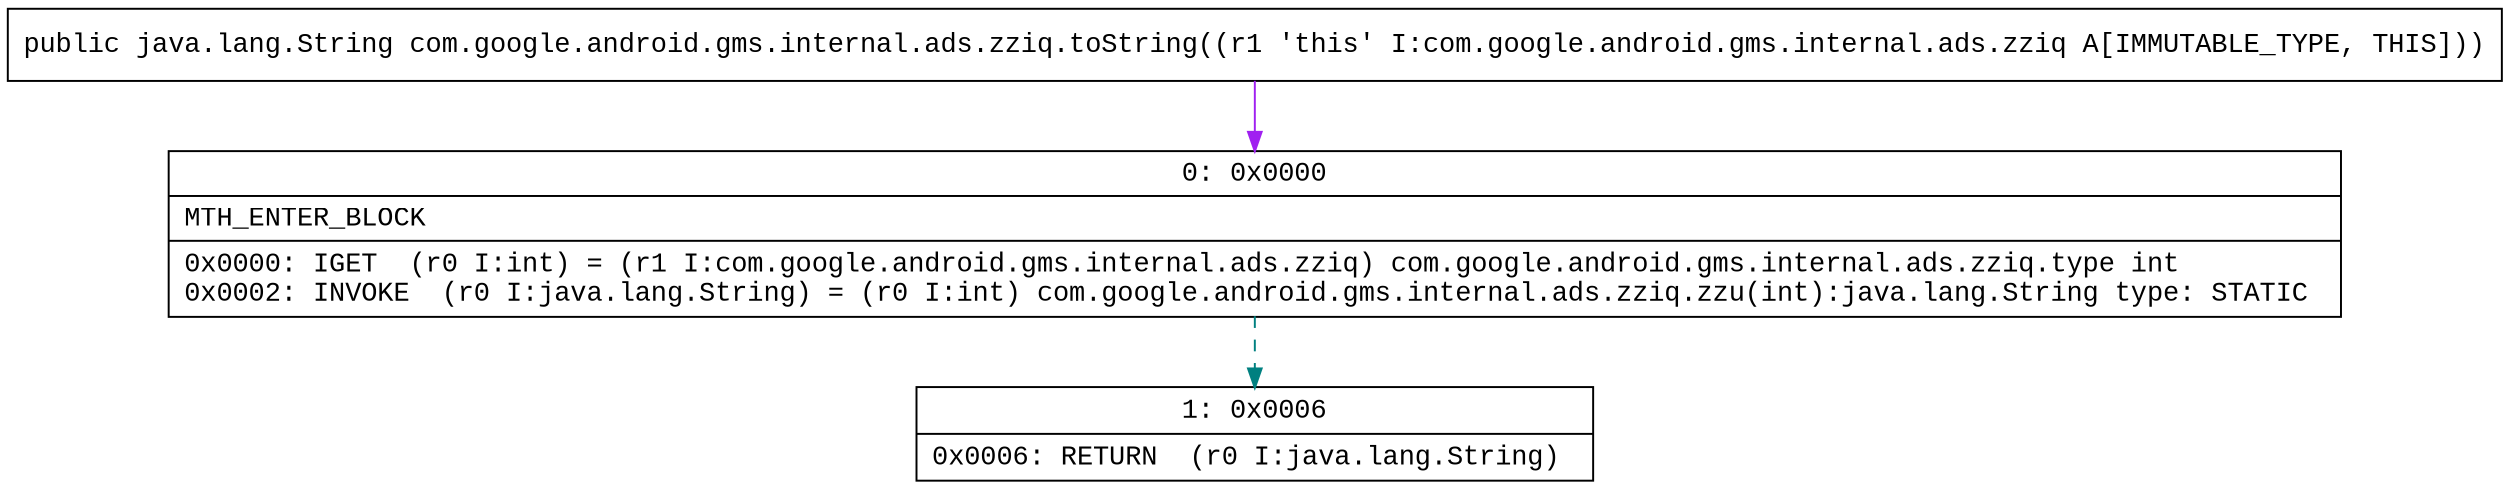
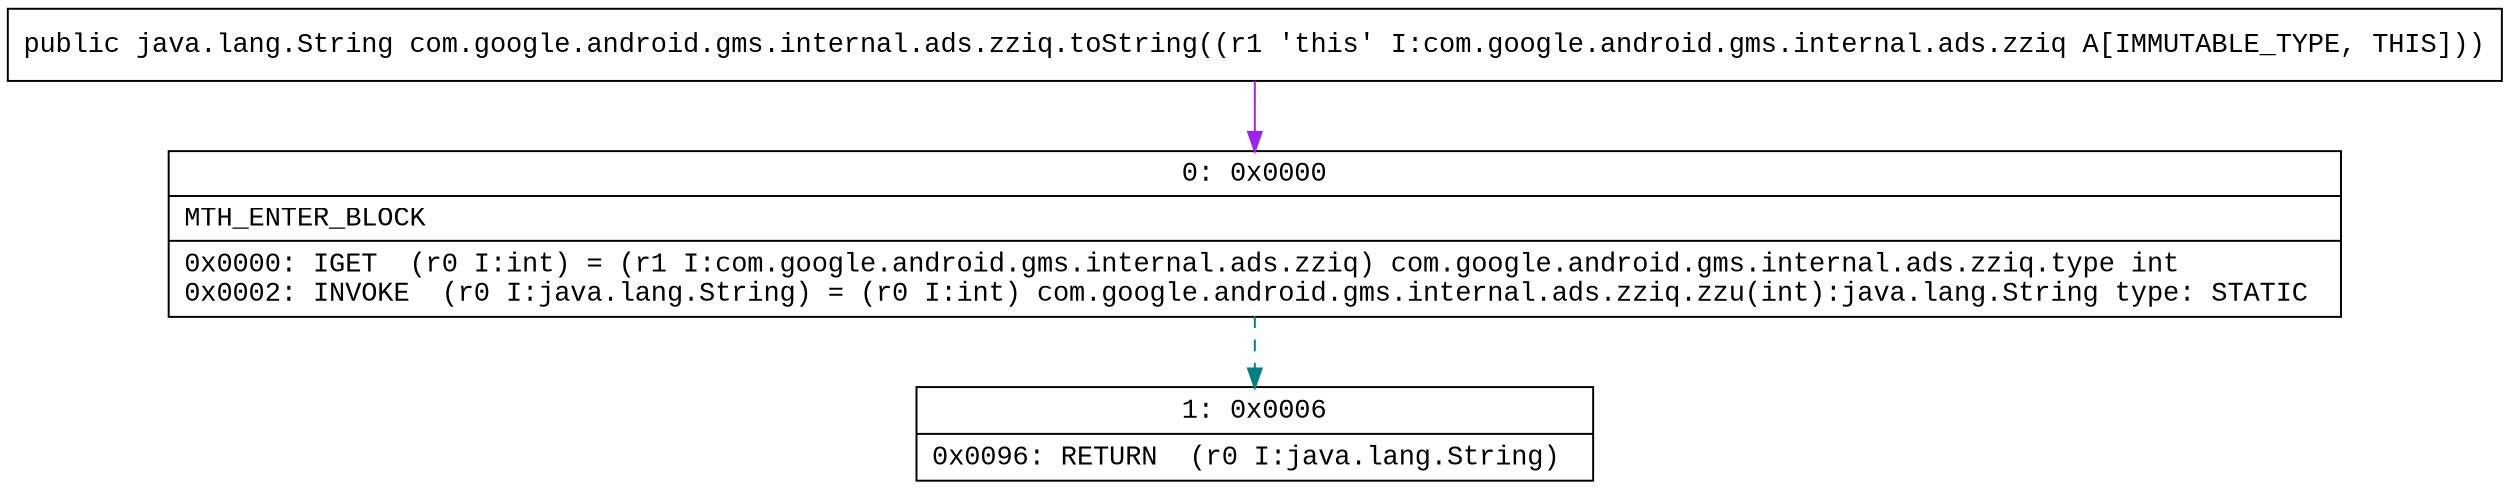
(1255, 456) -> (1255, 456)
